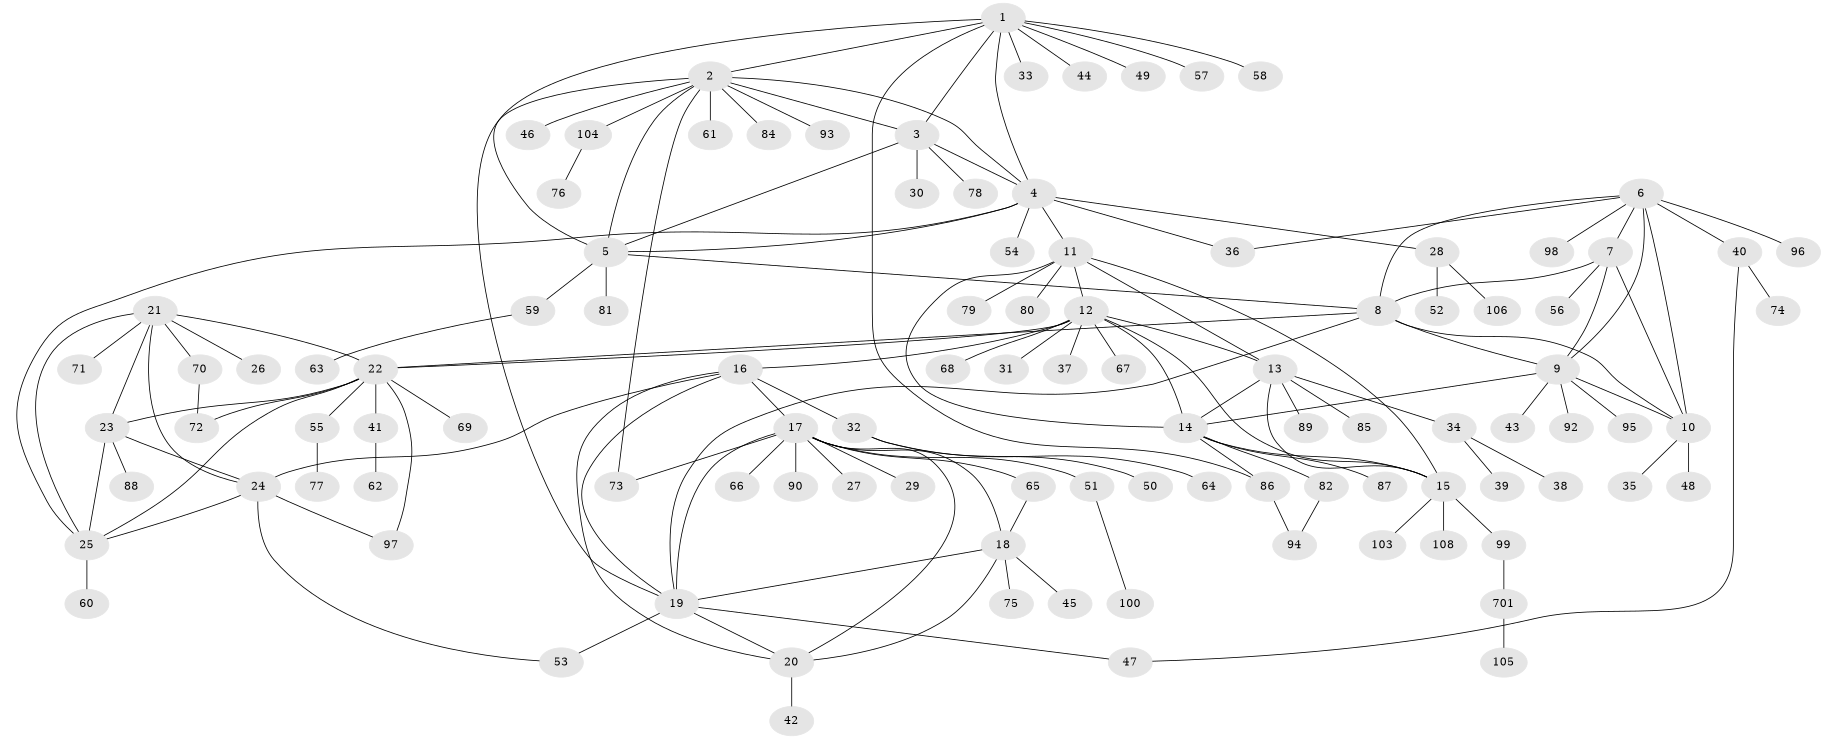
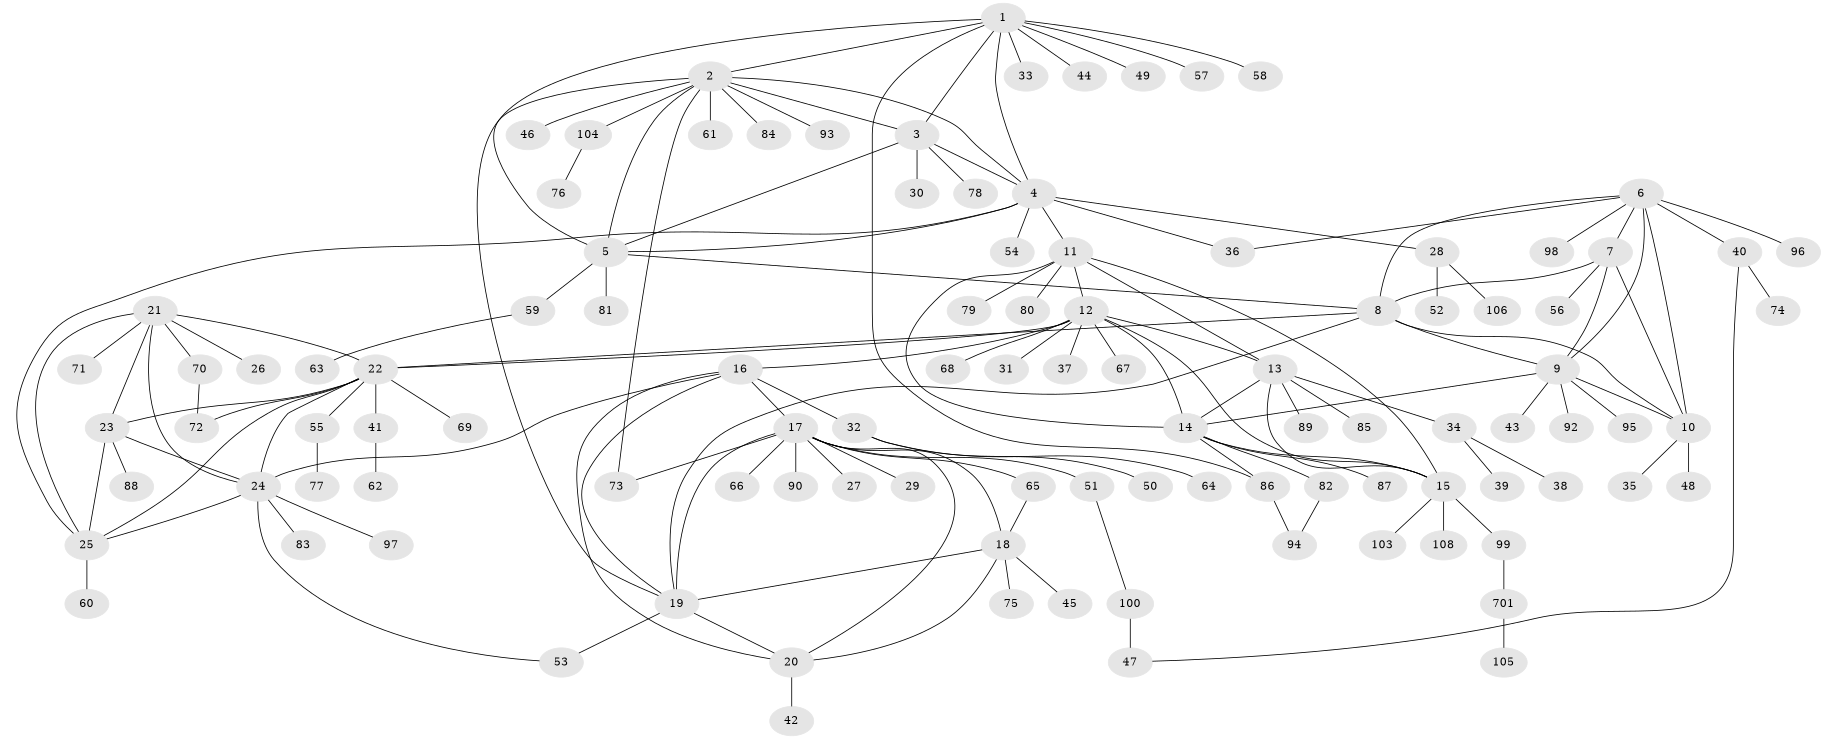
(412, 451) -> (294, 410)
none -> (303, 545)
(904, 633) -> (1130, 633)
